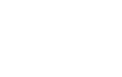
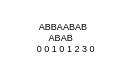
none -> (60, 38)
